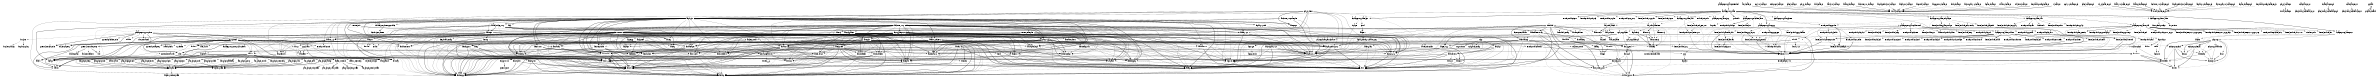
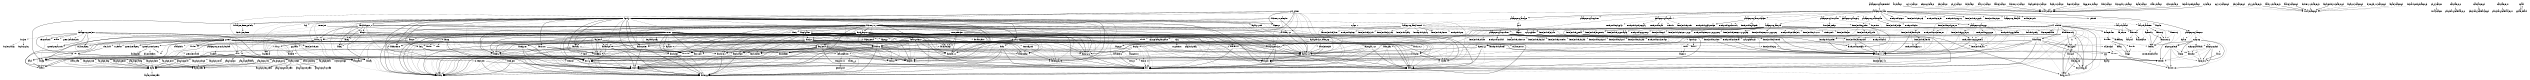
(277, 61) -> none
